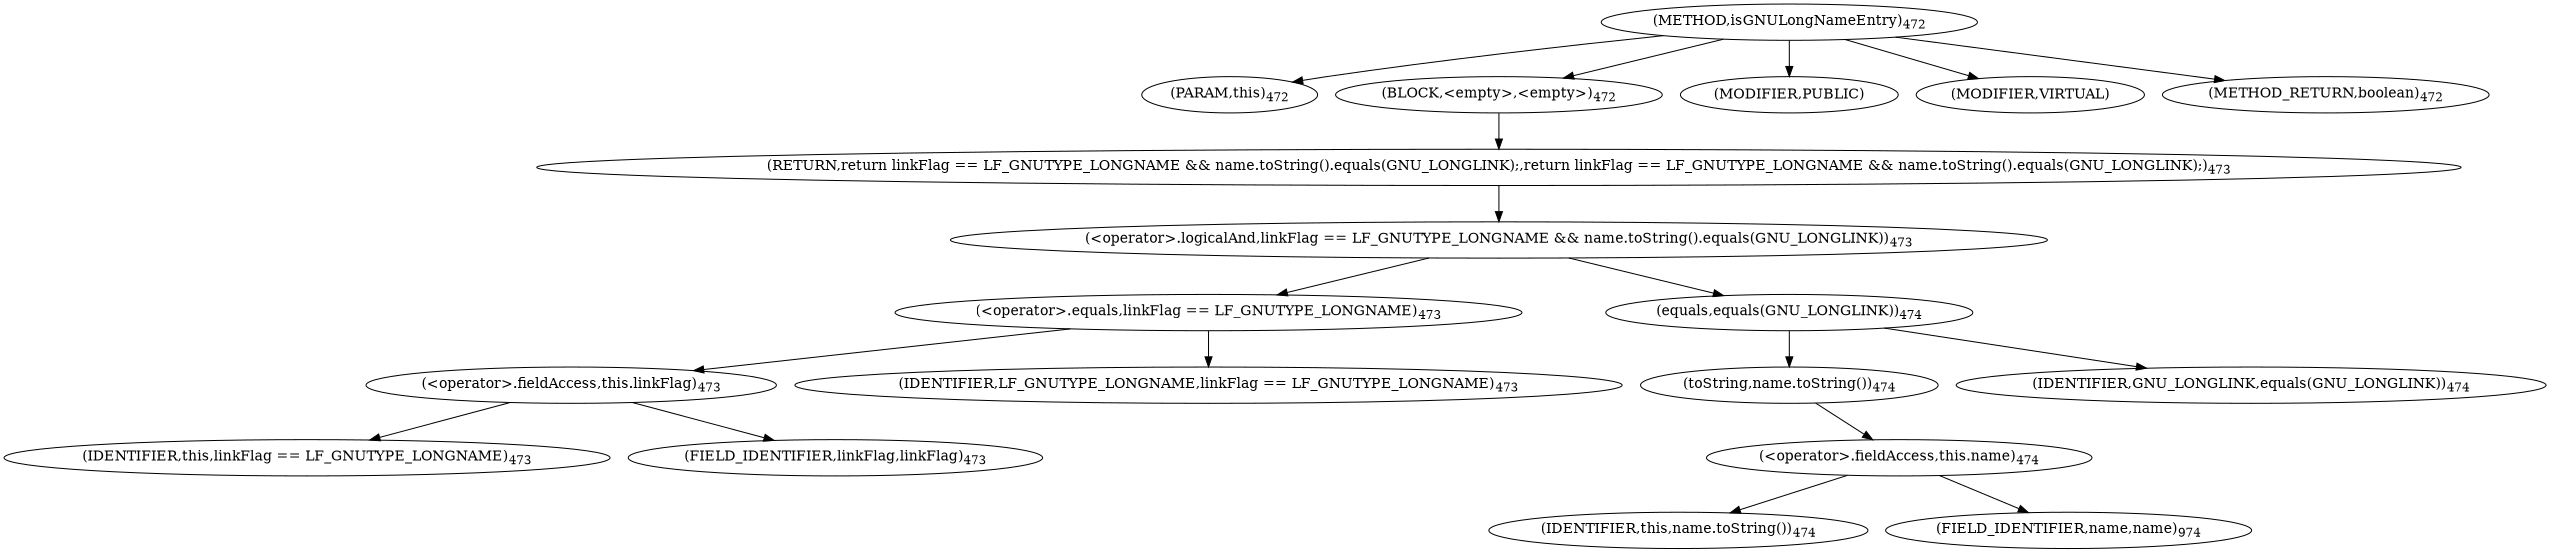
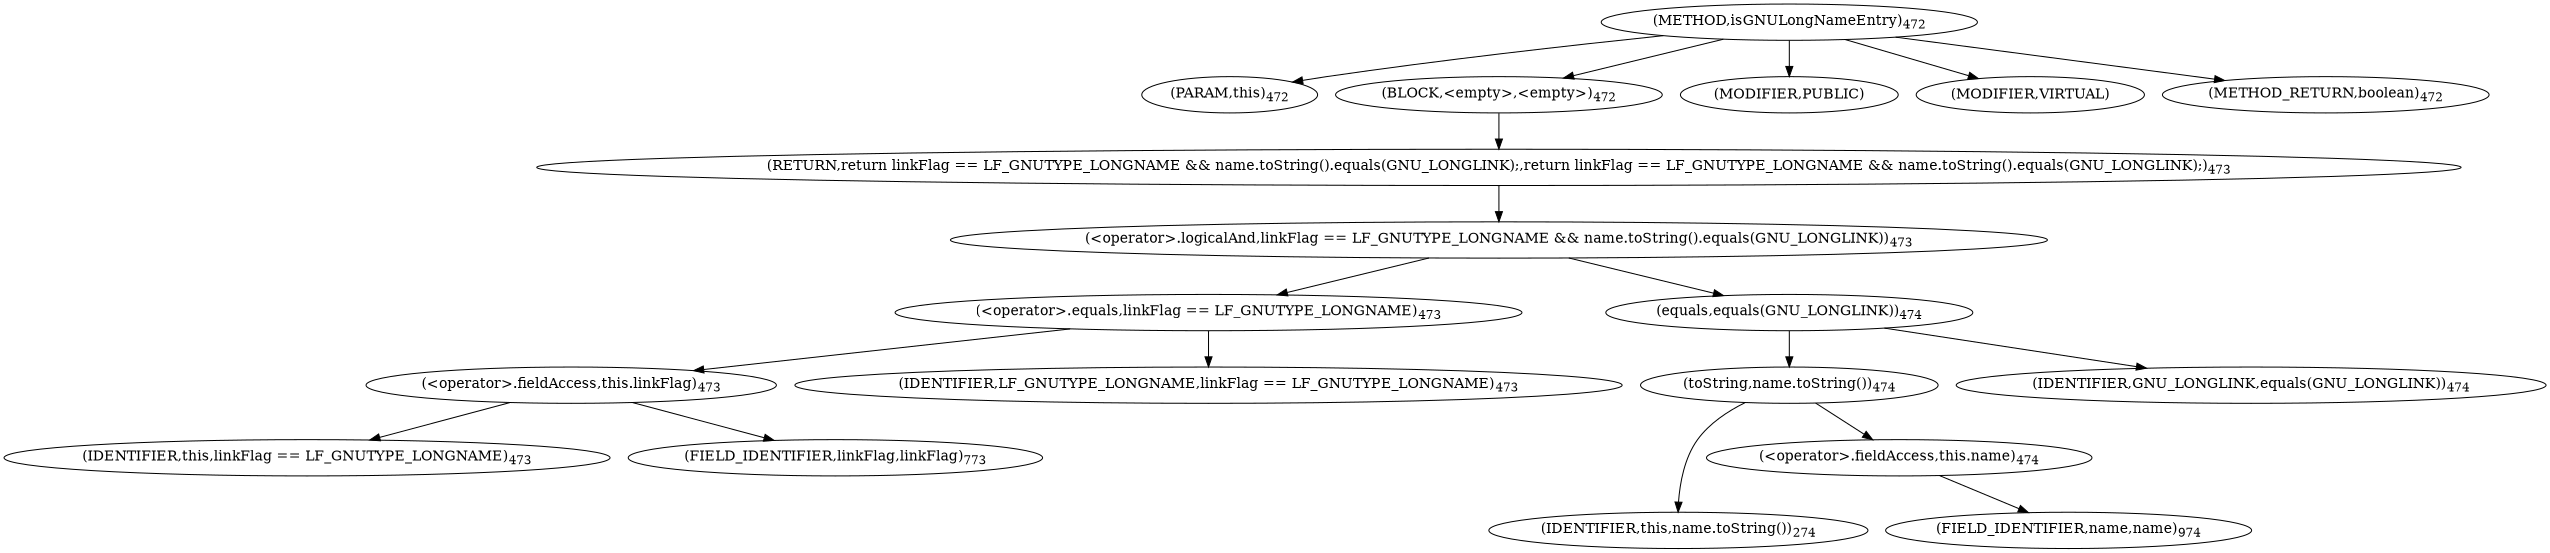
(975, 456) -> (975, 456)
(1794, 493) -> (1696, 442)
(1804, 529) -> (1804, 529)
